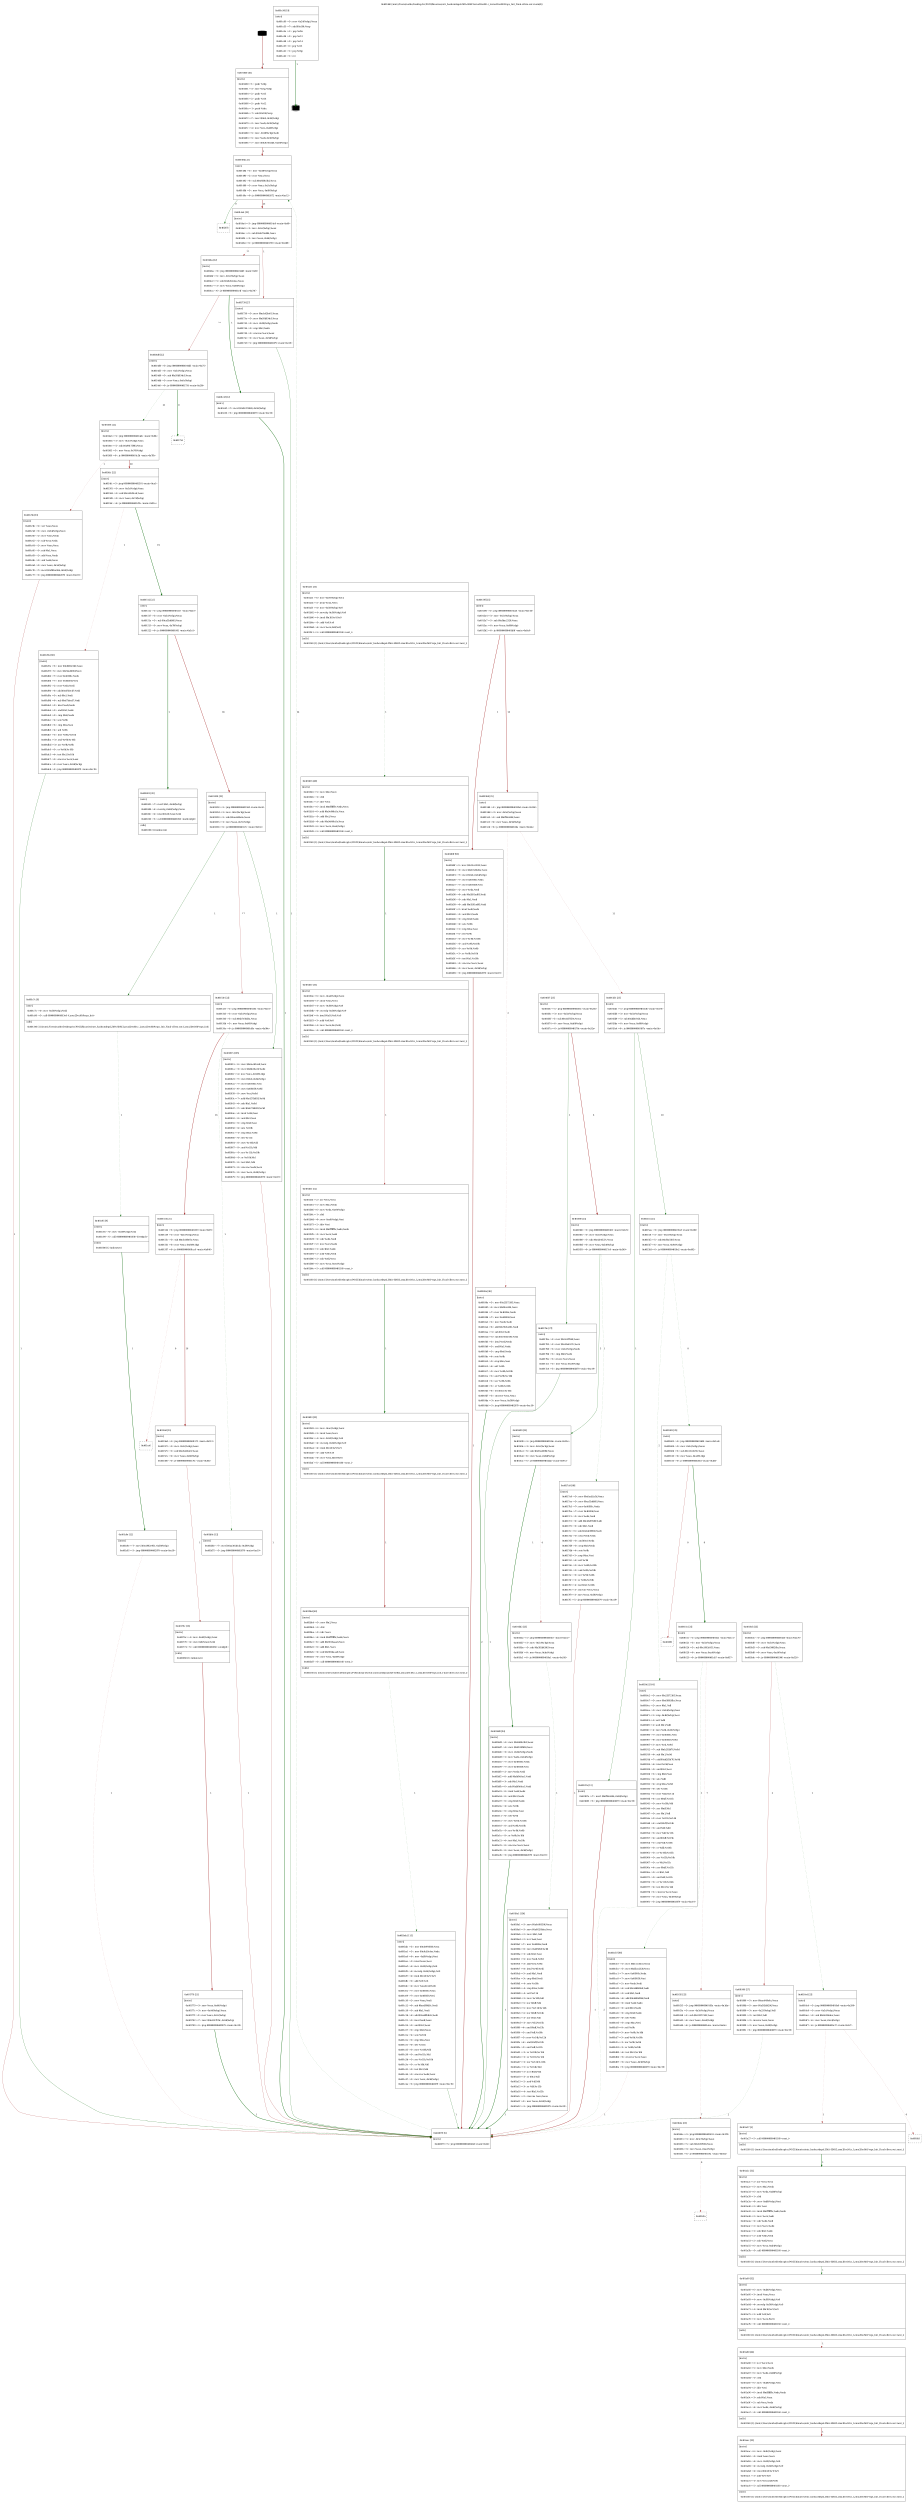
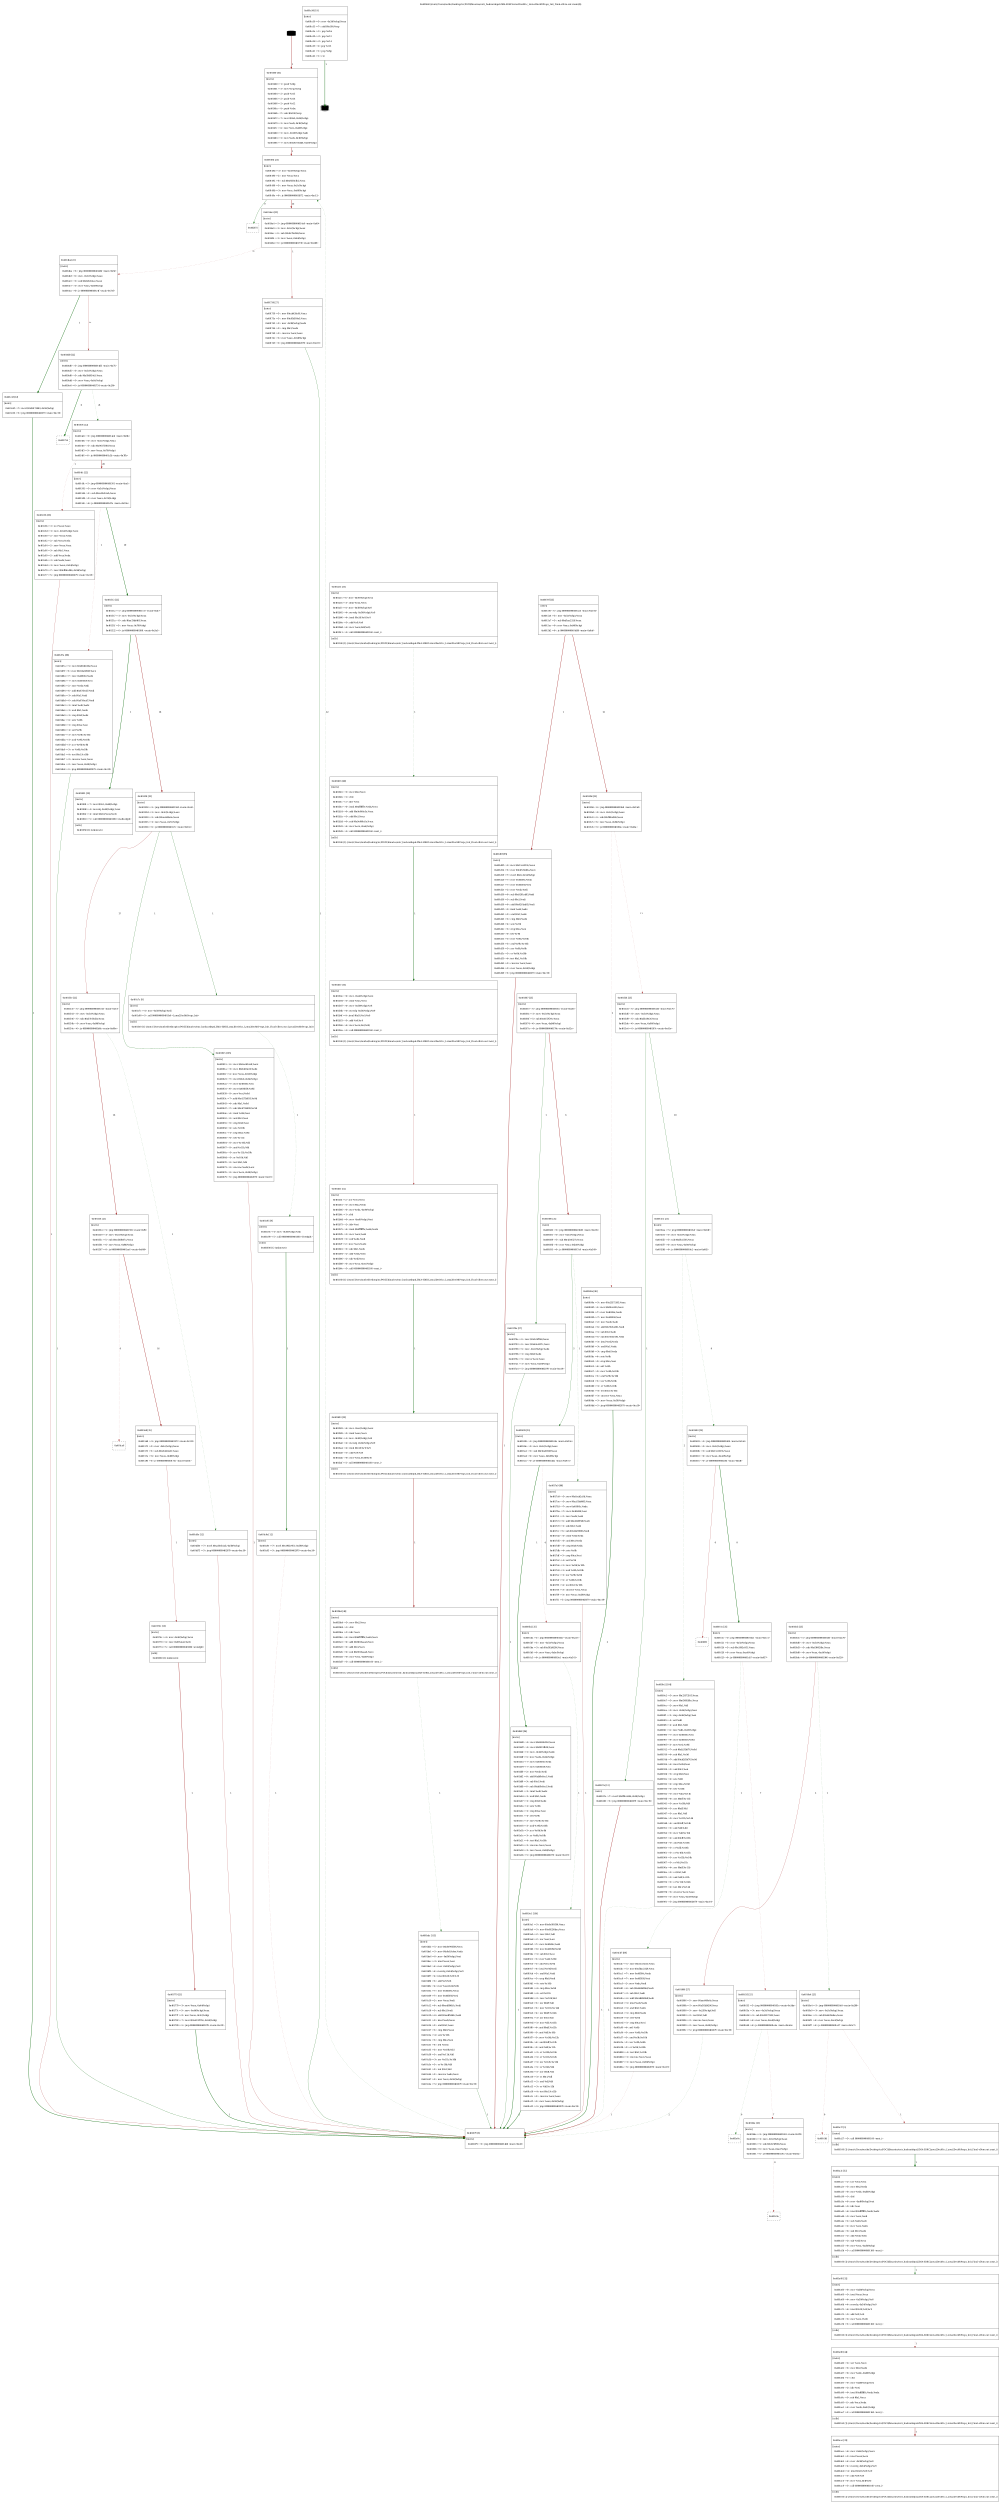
none -> (735, 2139)
